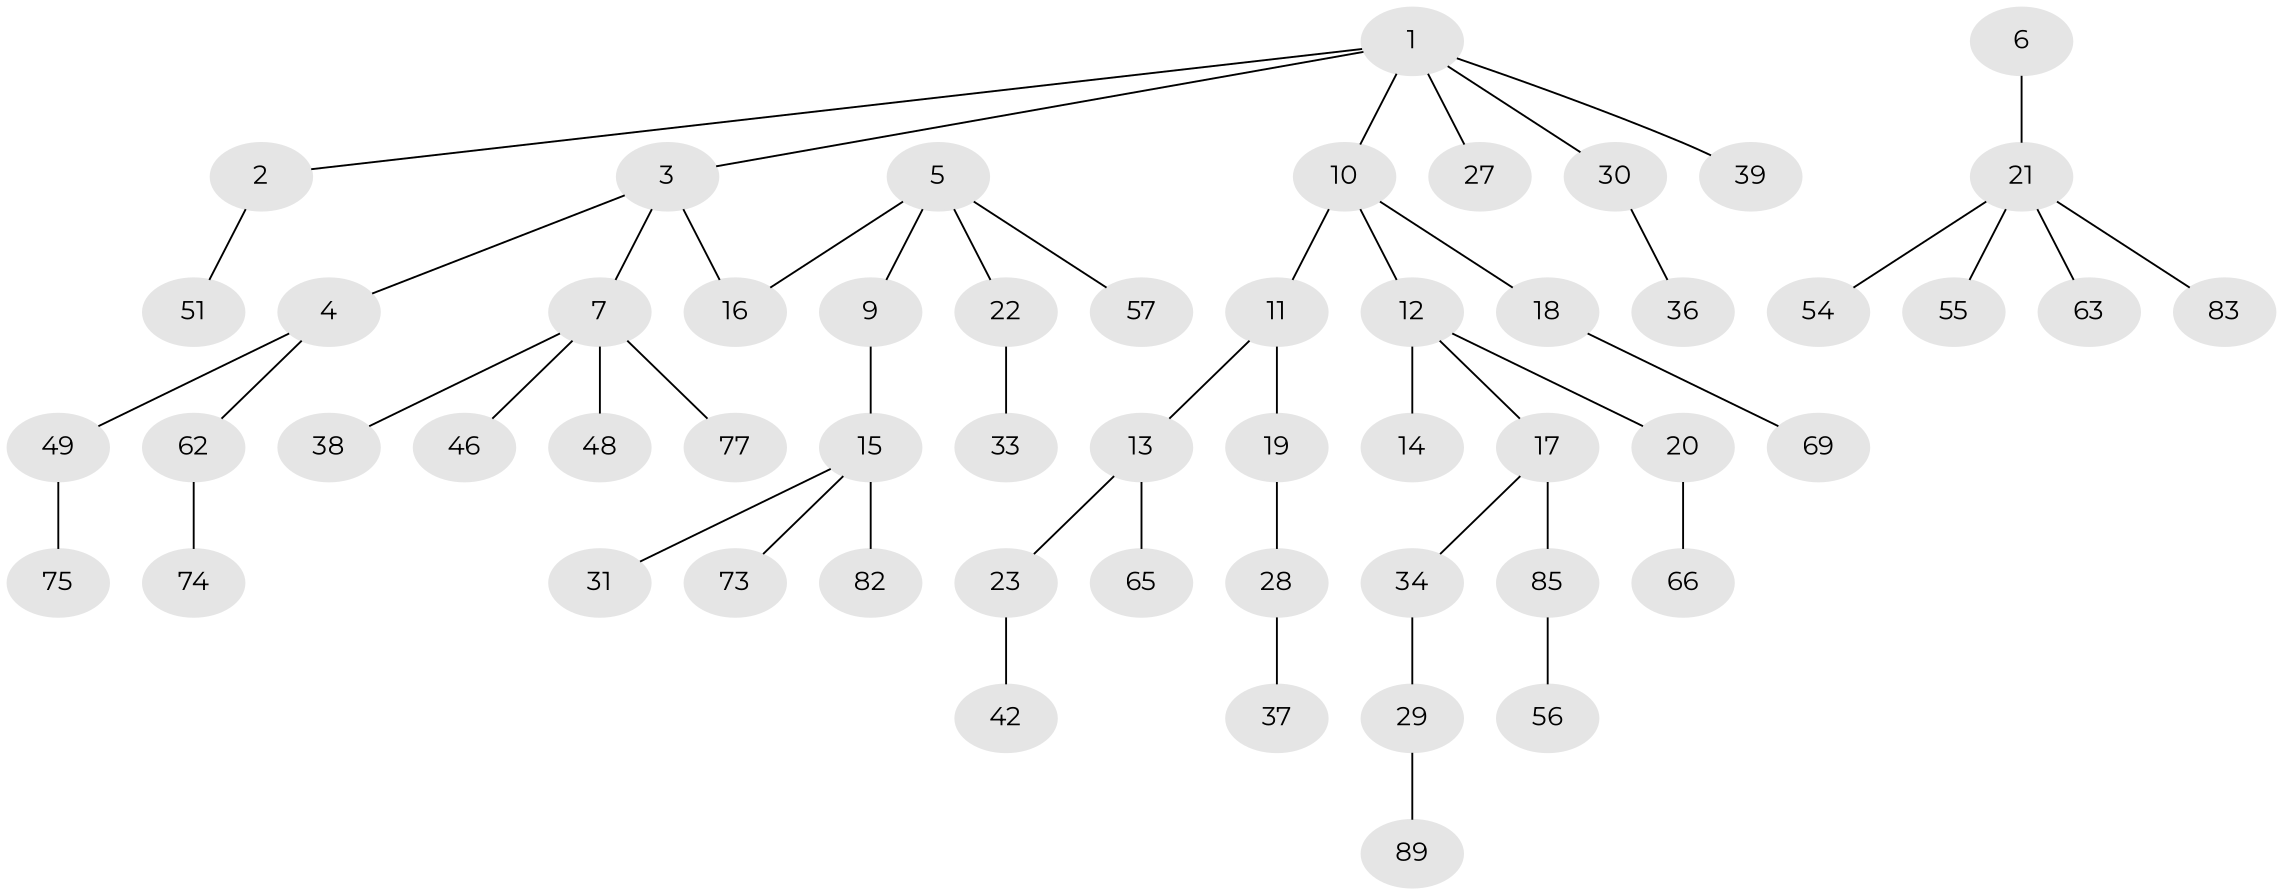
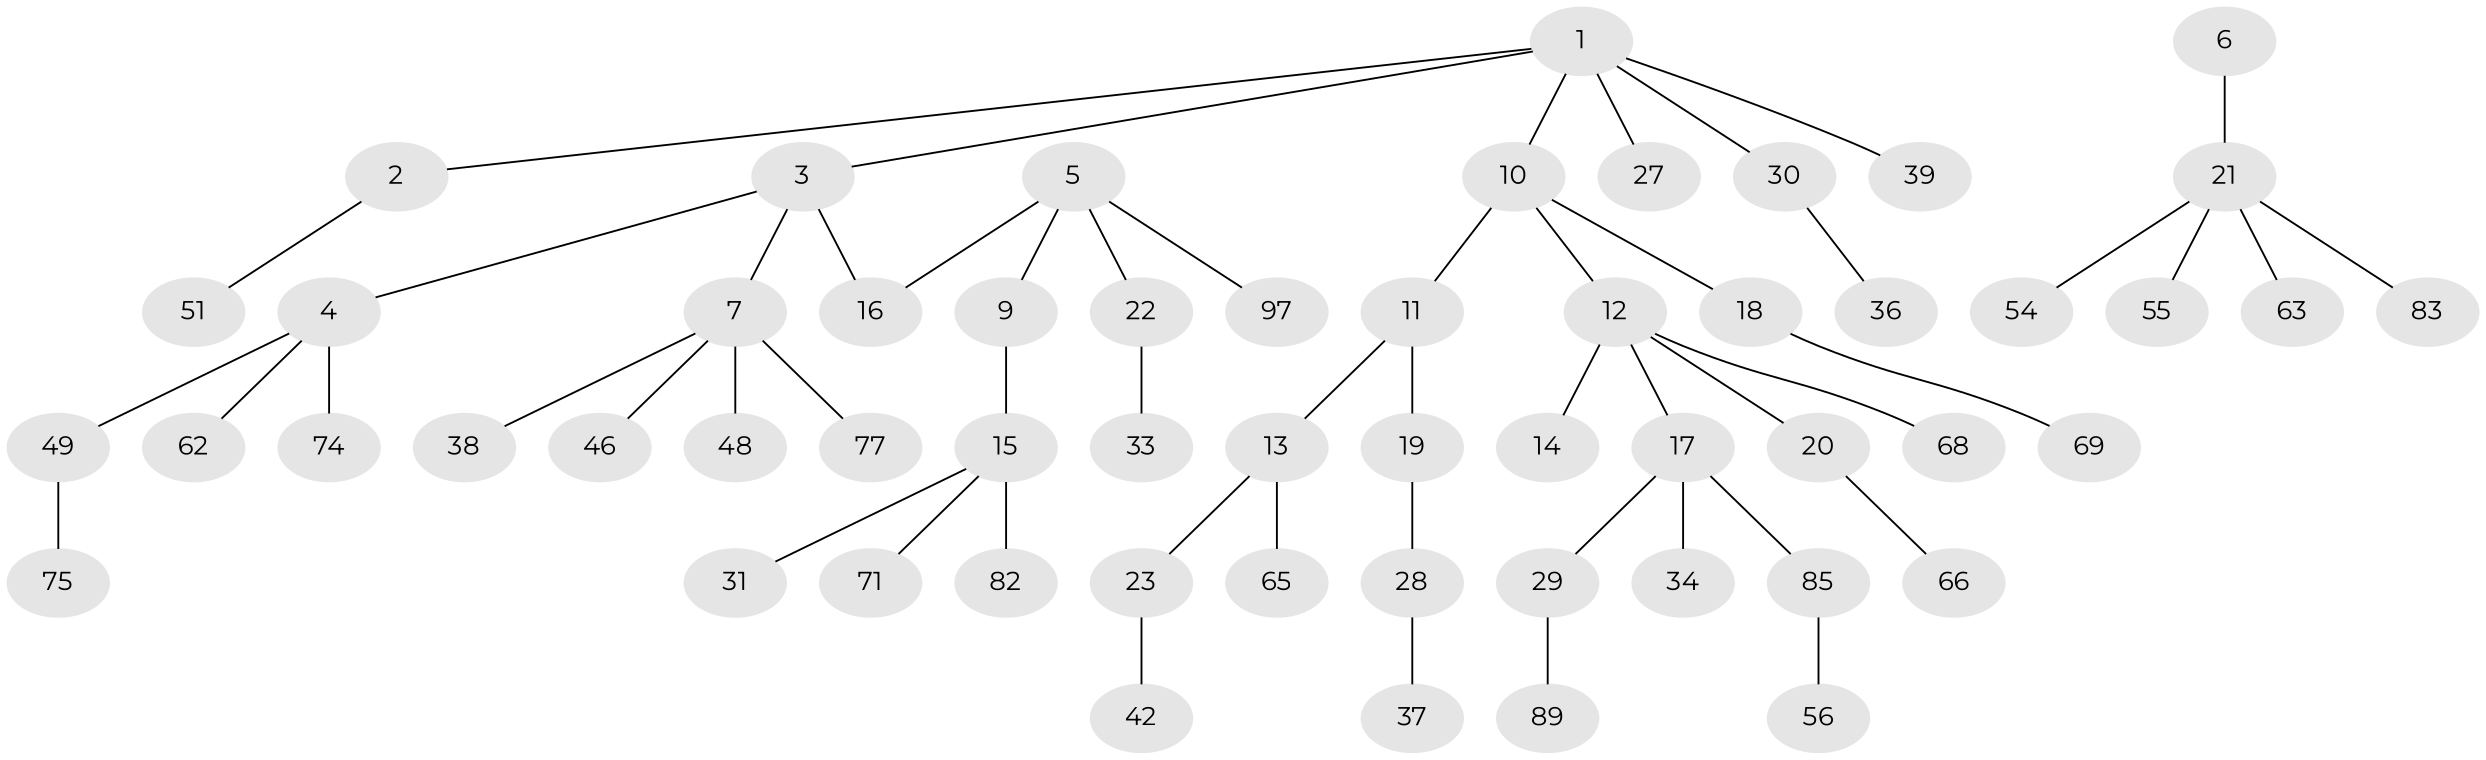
(1141, 312) -> (1277, 312)
none -> (1954, 448)
(194, 515) -> (329, 380)
(735, 583) -> (871, 583)
(1412, 651) -> (1616, 515)
